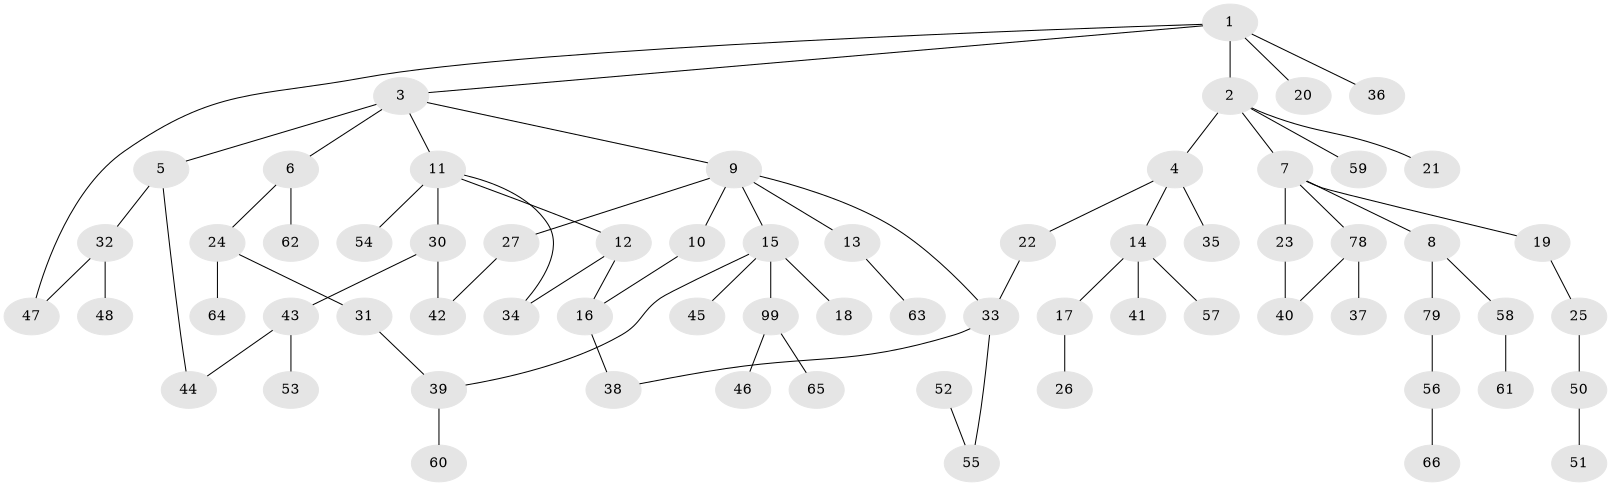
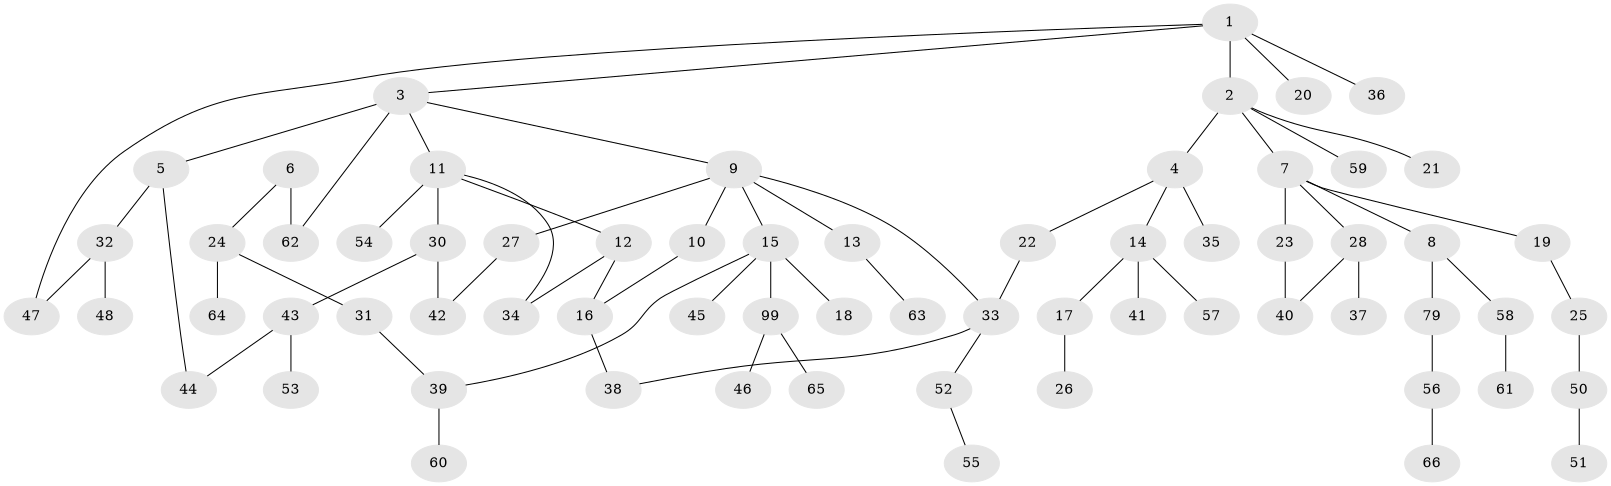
(346, 133) -> (346, 169)
(1359, 243) -> (1359, 243)
(983, 390) -> (968, 353)
